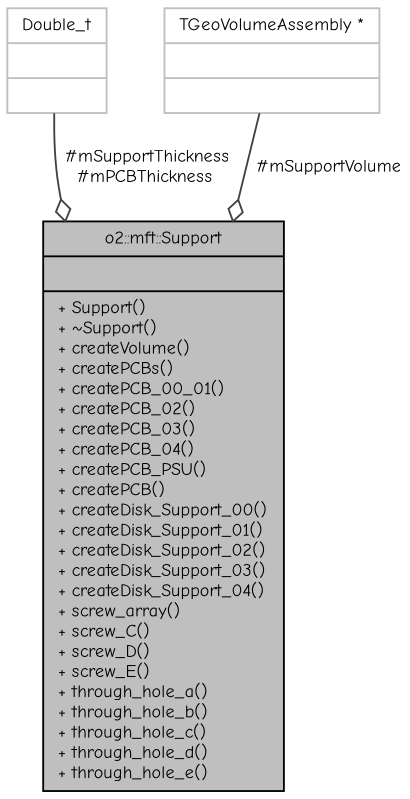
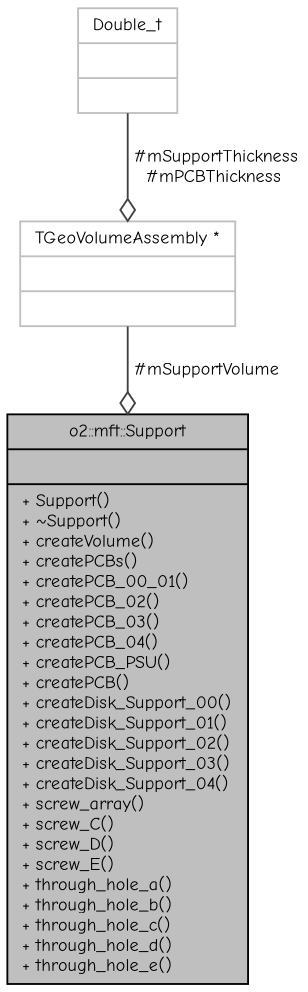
(55, 157) -> (128, 156)
